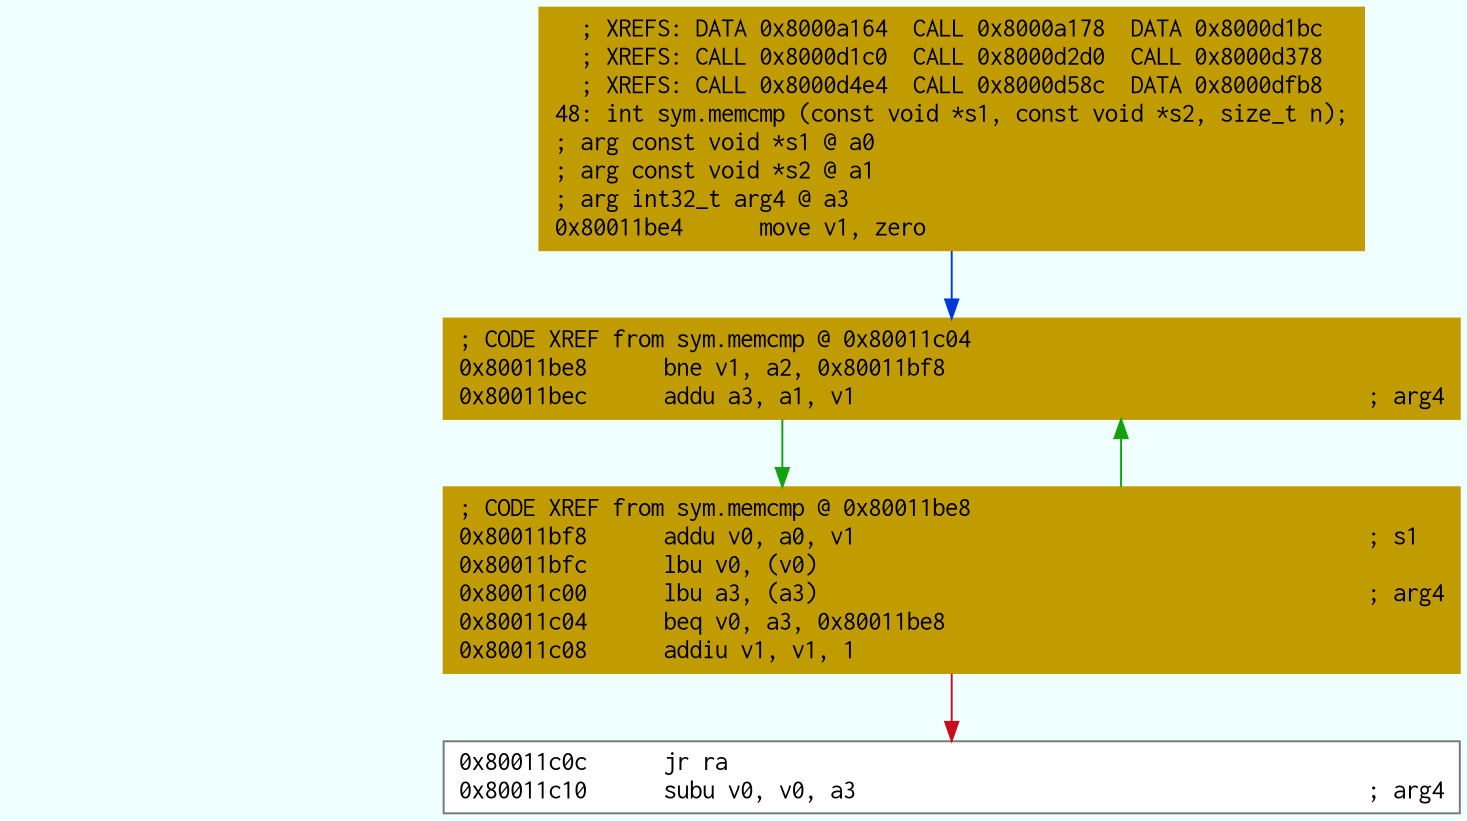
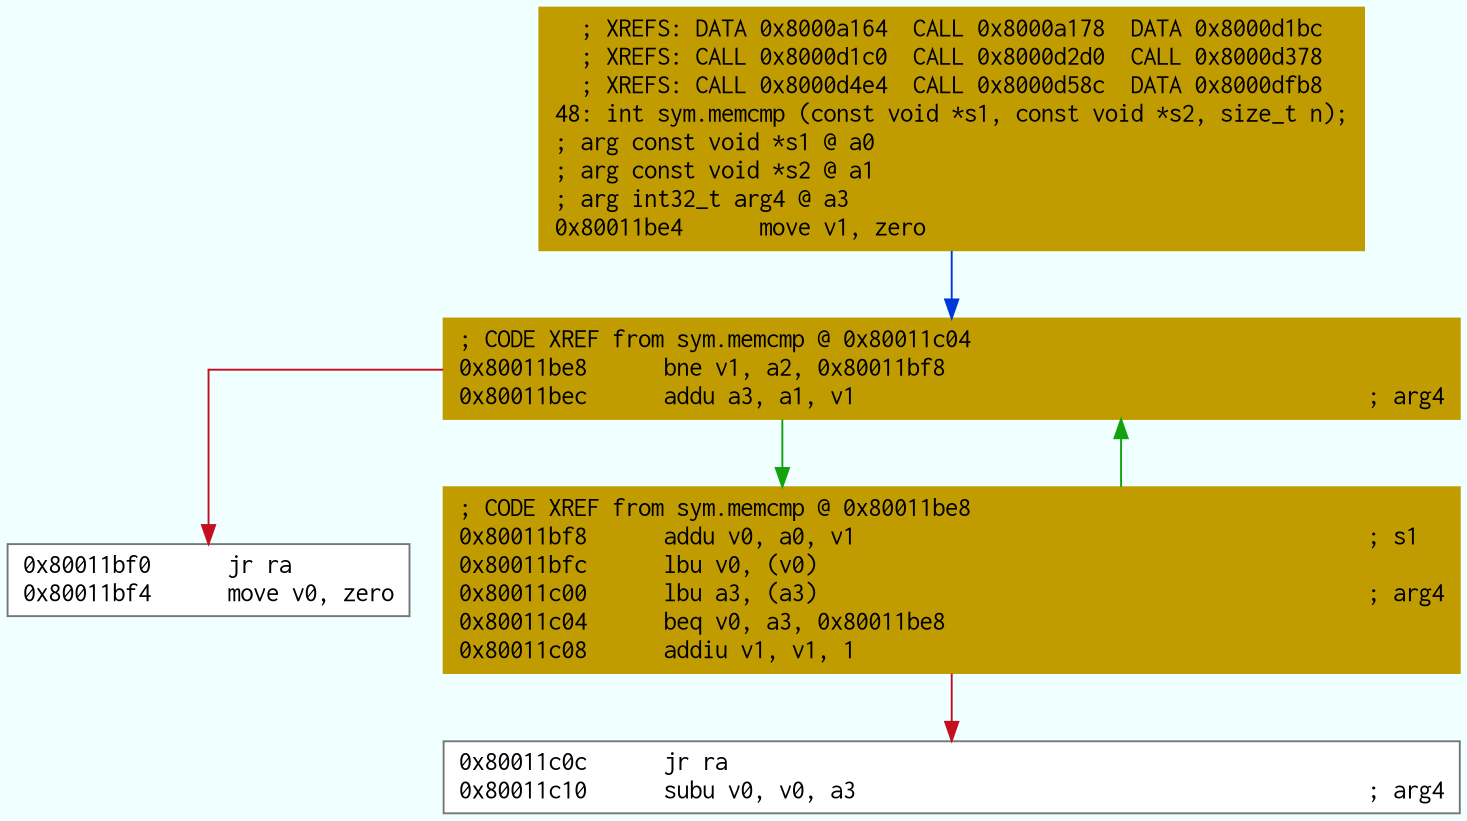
none -> (209, 580)
